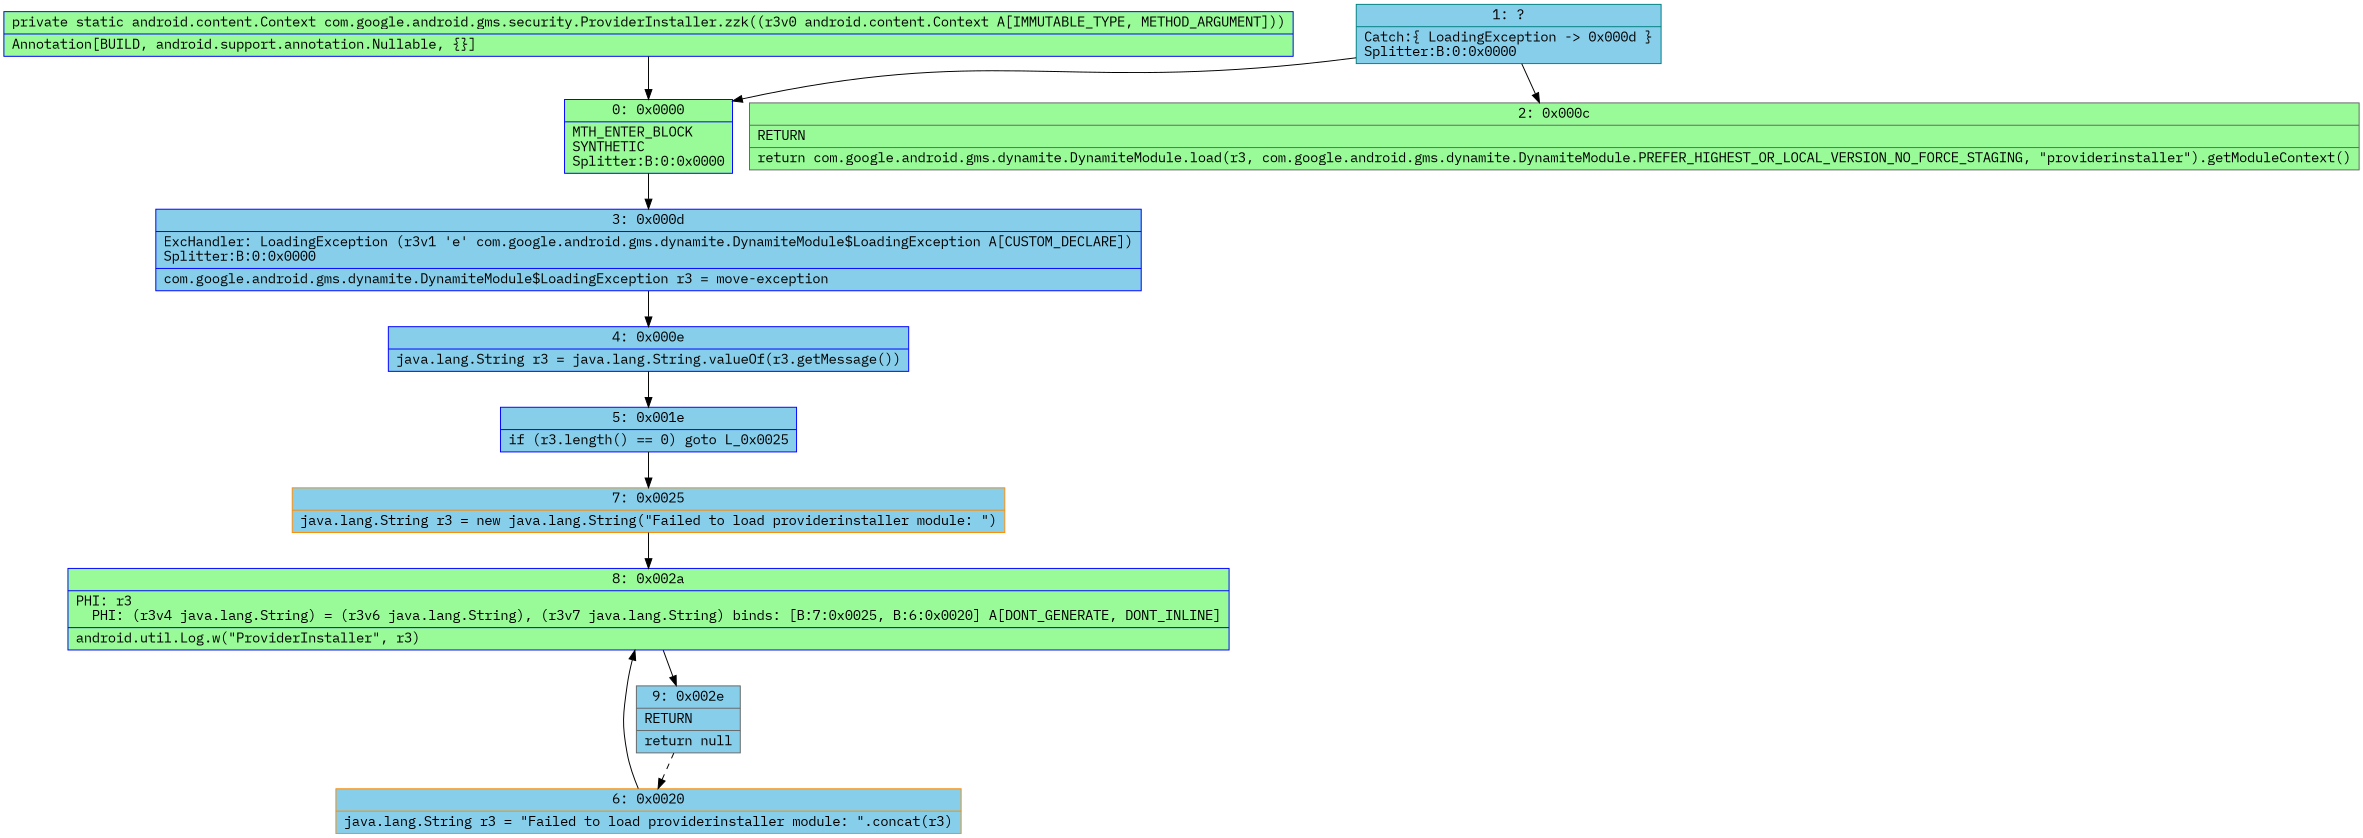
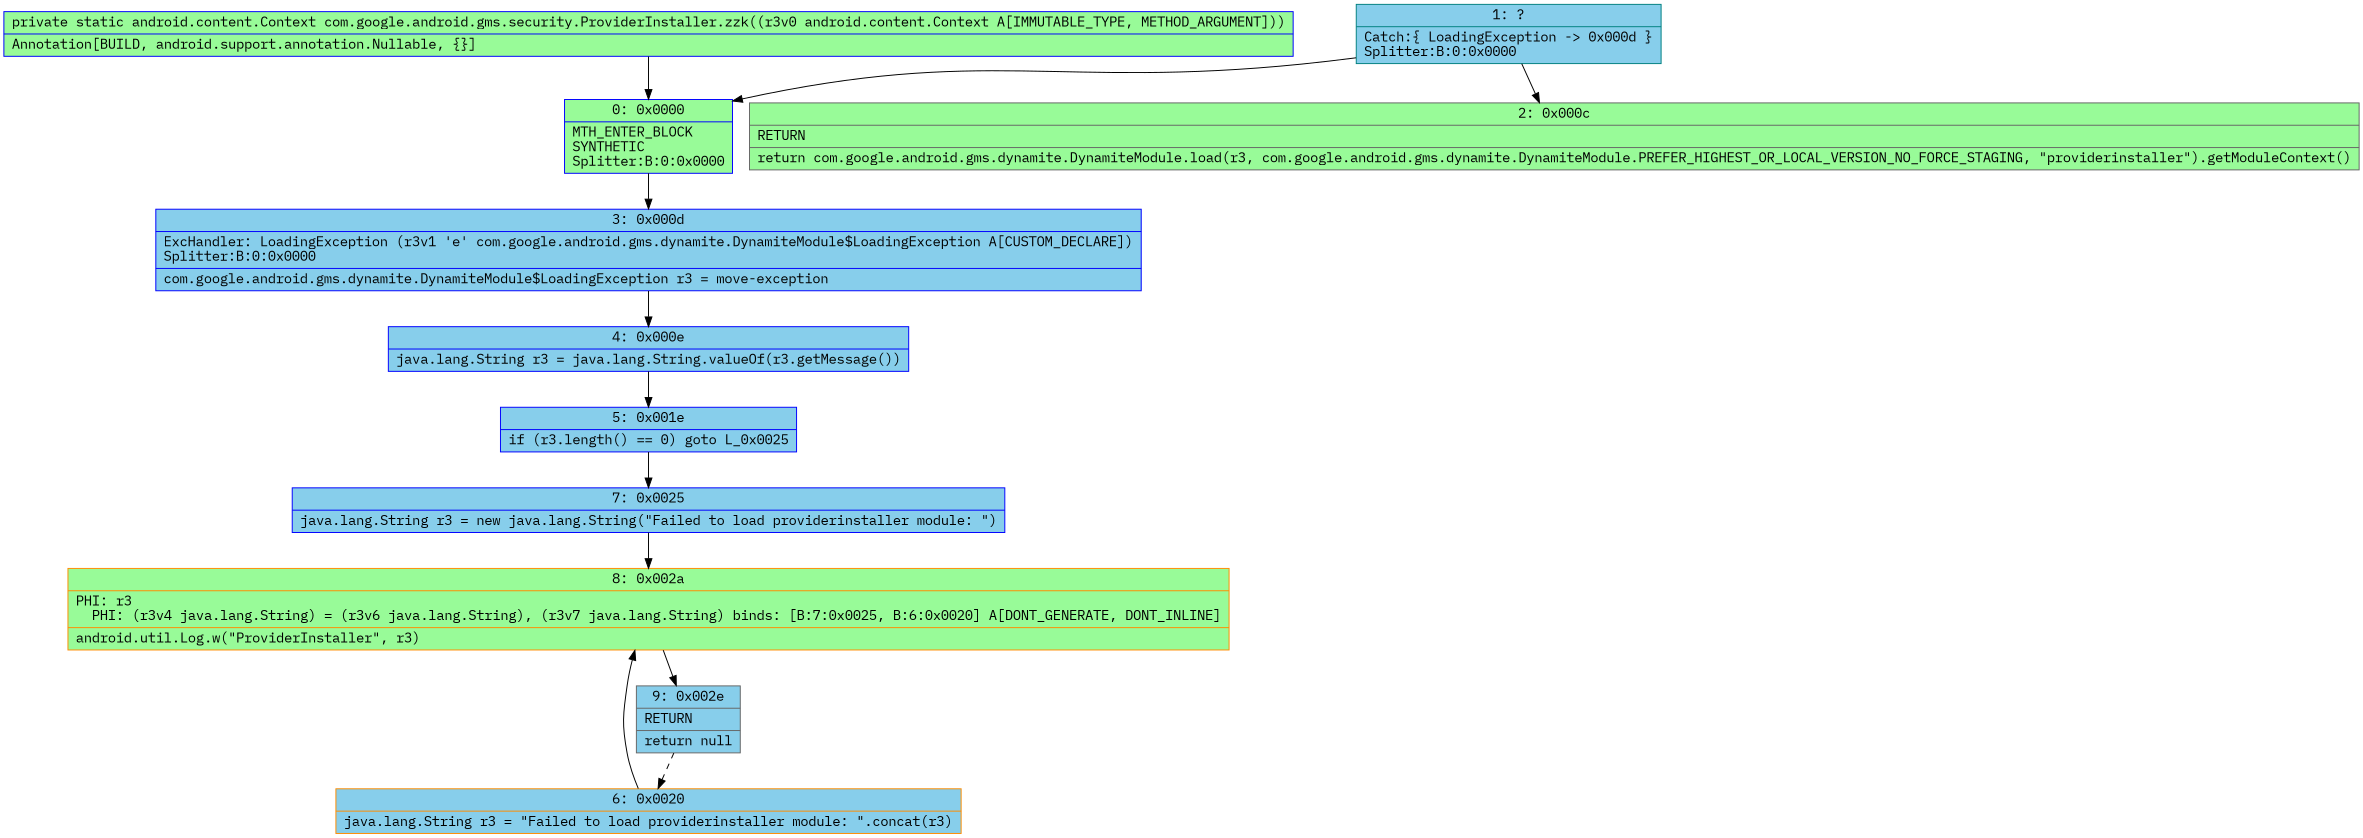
(649, 510) -> (649, 510)
(649, 609) -> (649, 609)
